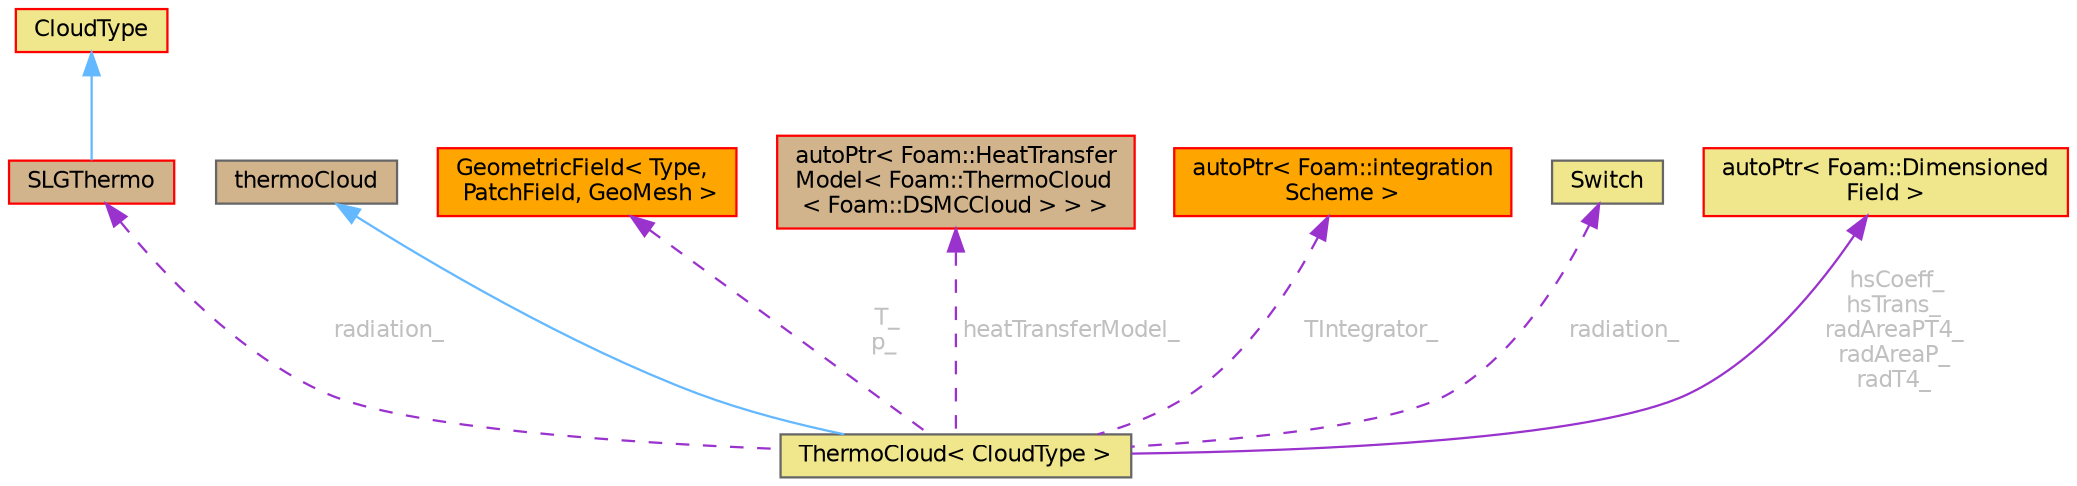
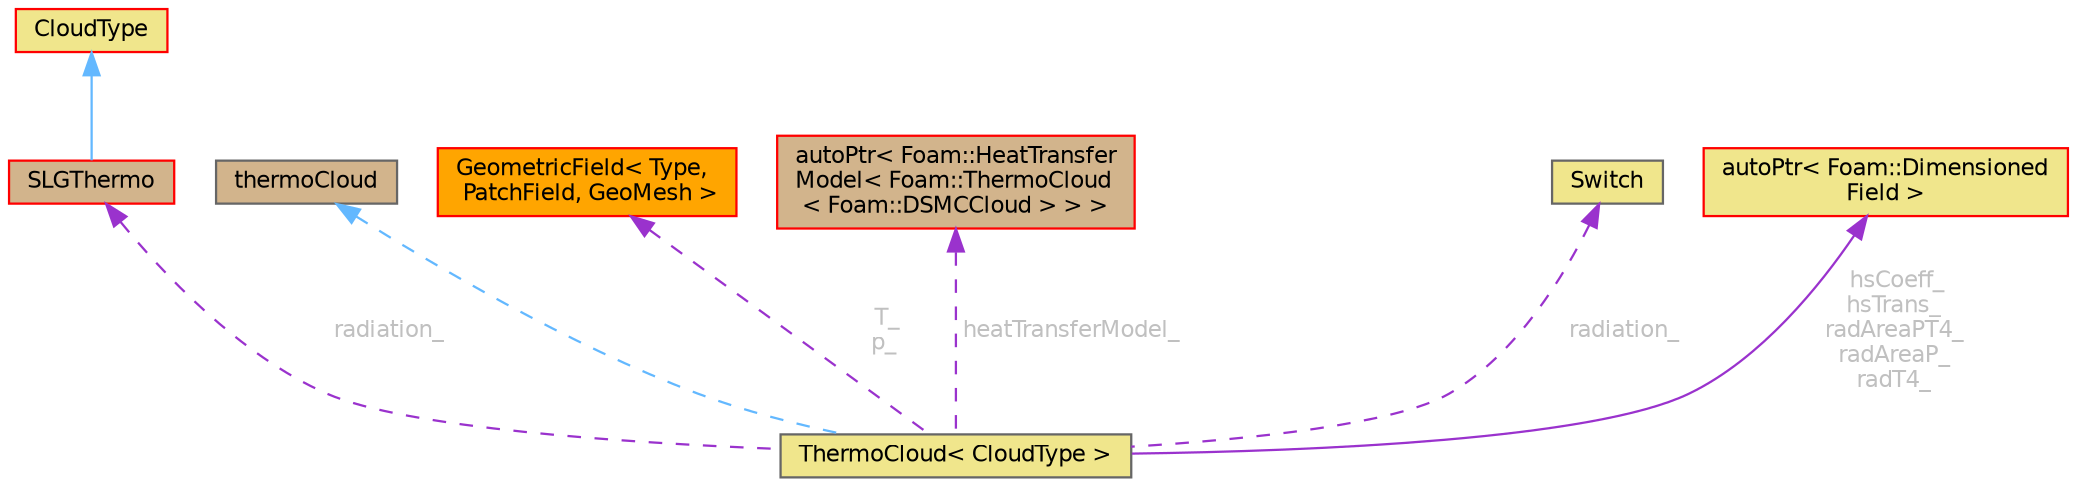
(1343, 182) -> none
(591, 347) -> (591, 347)
